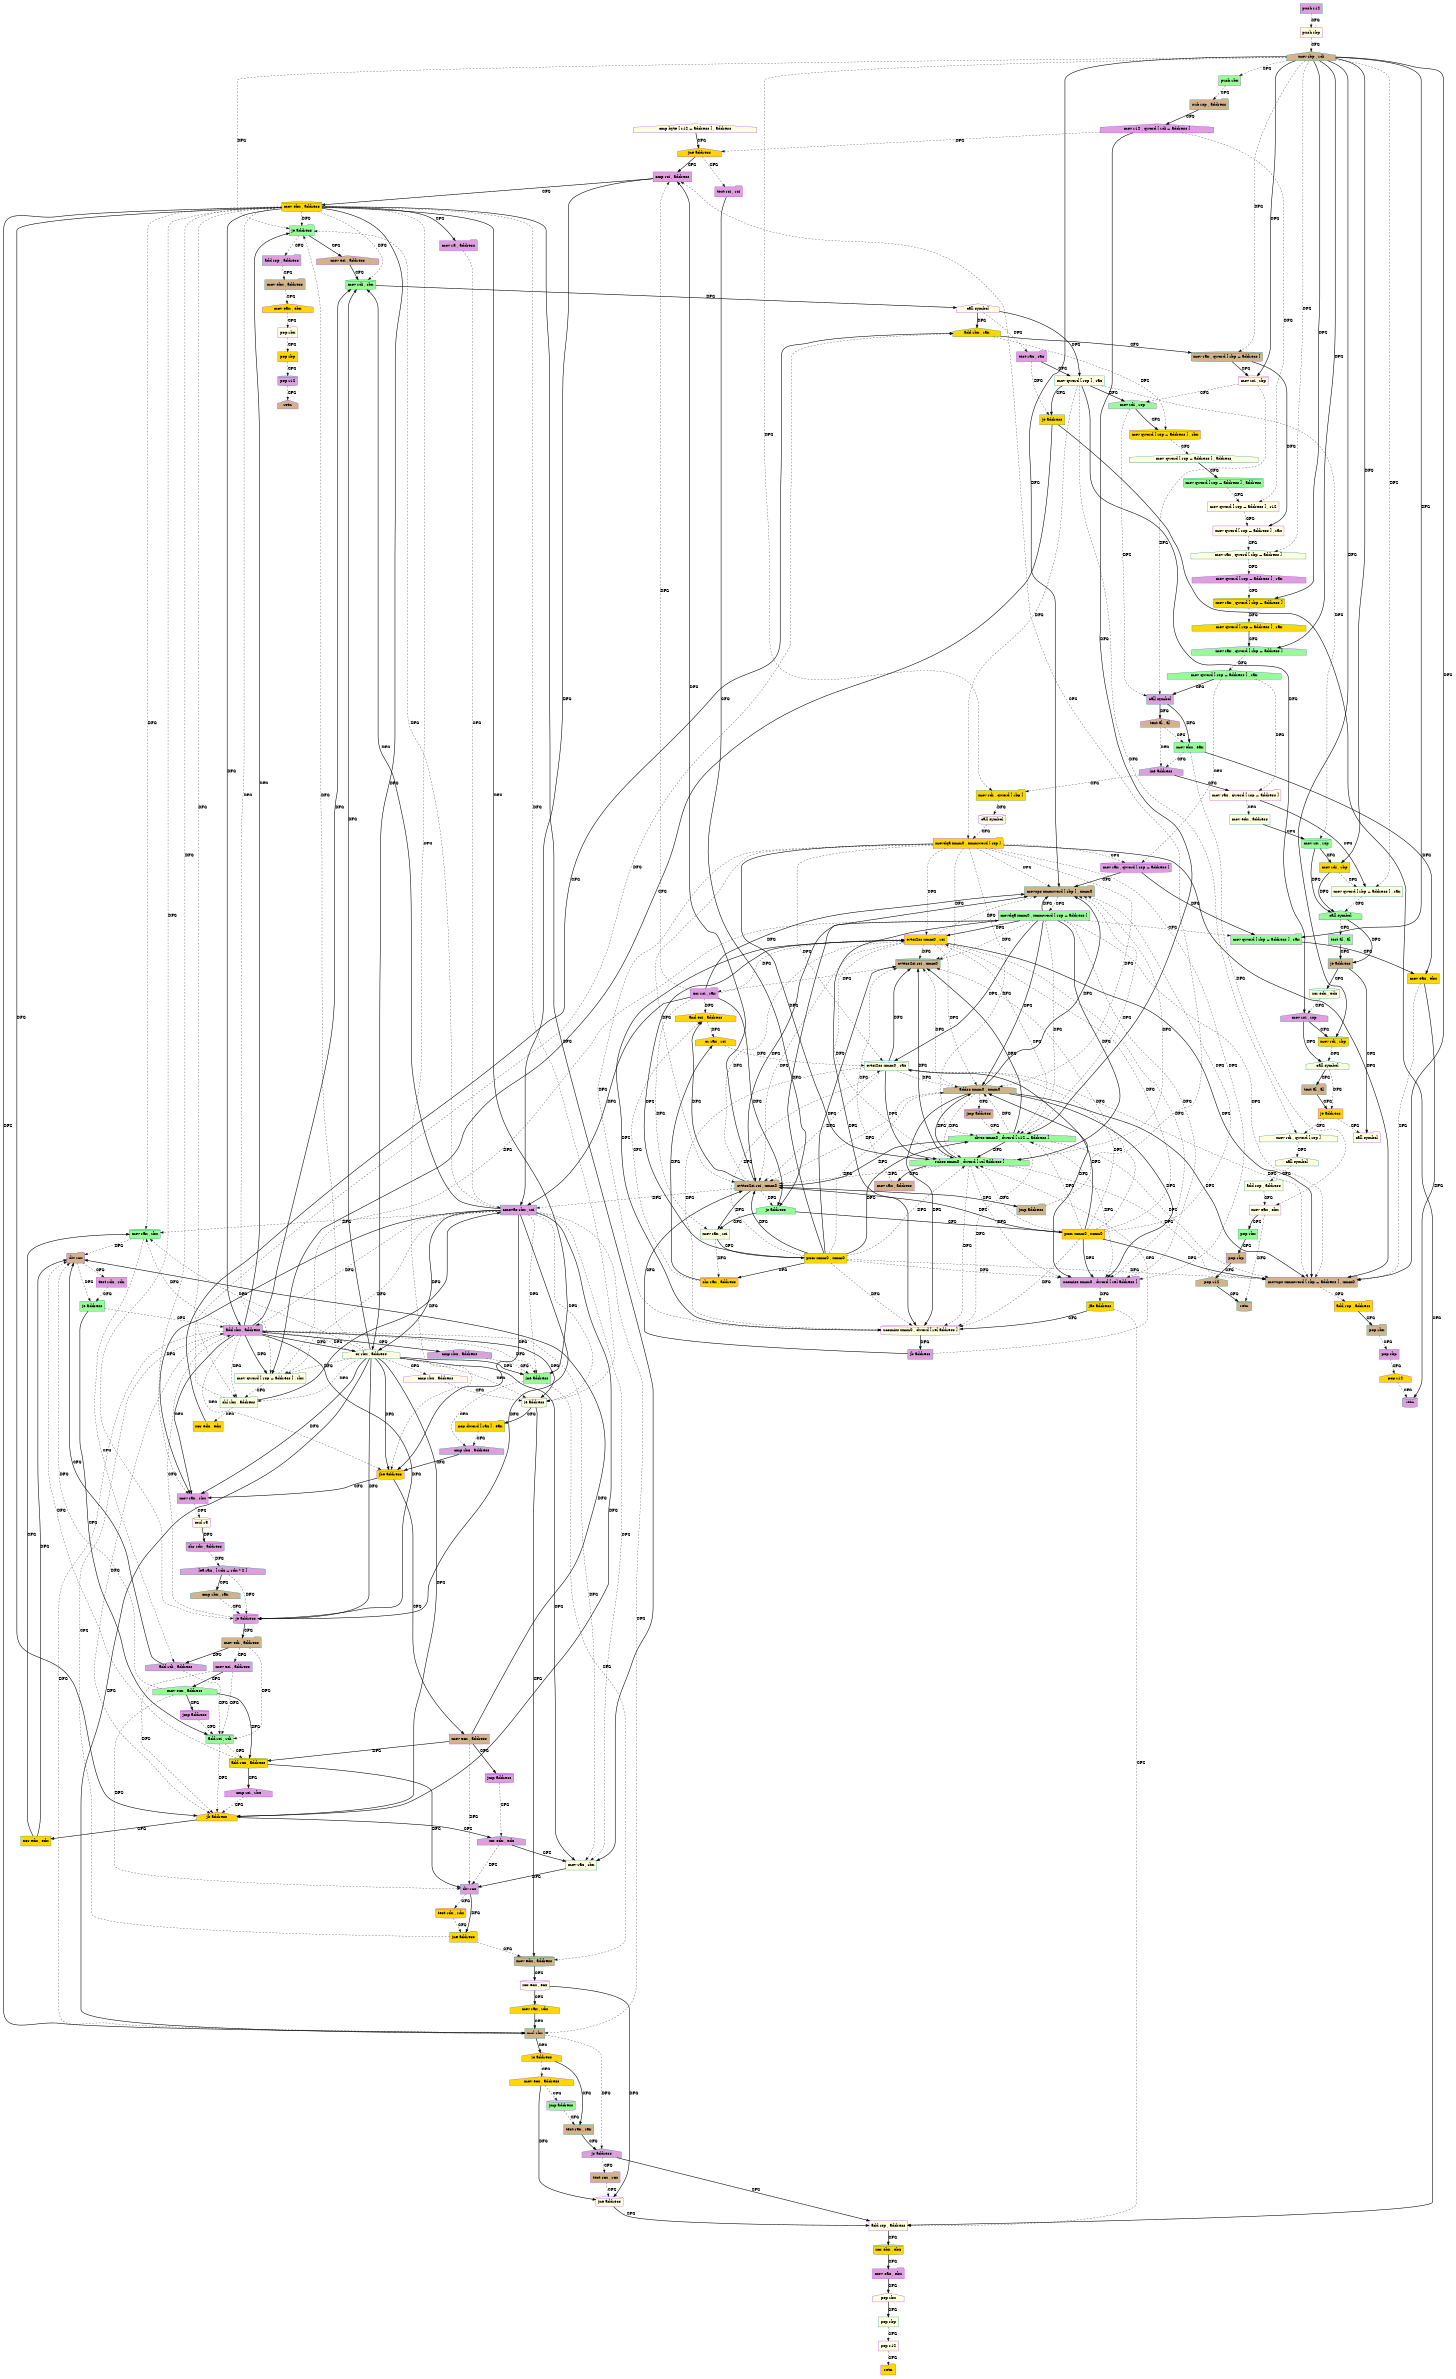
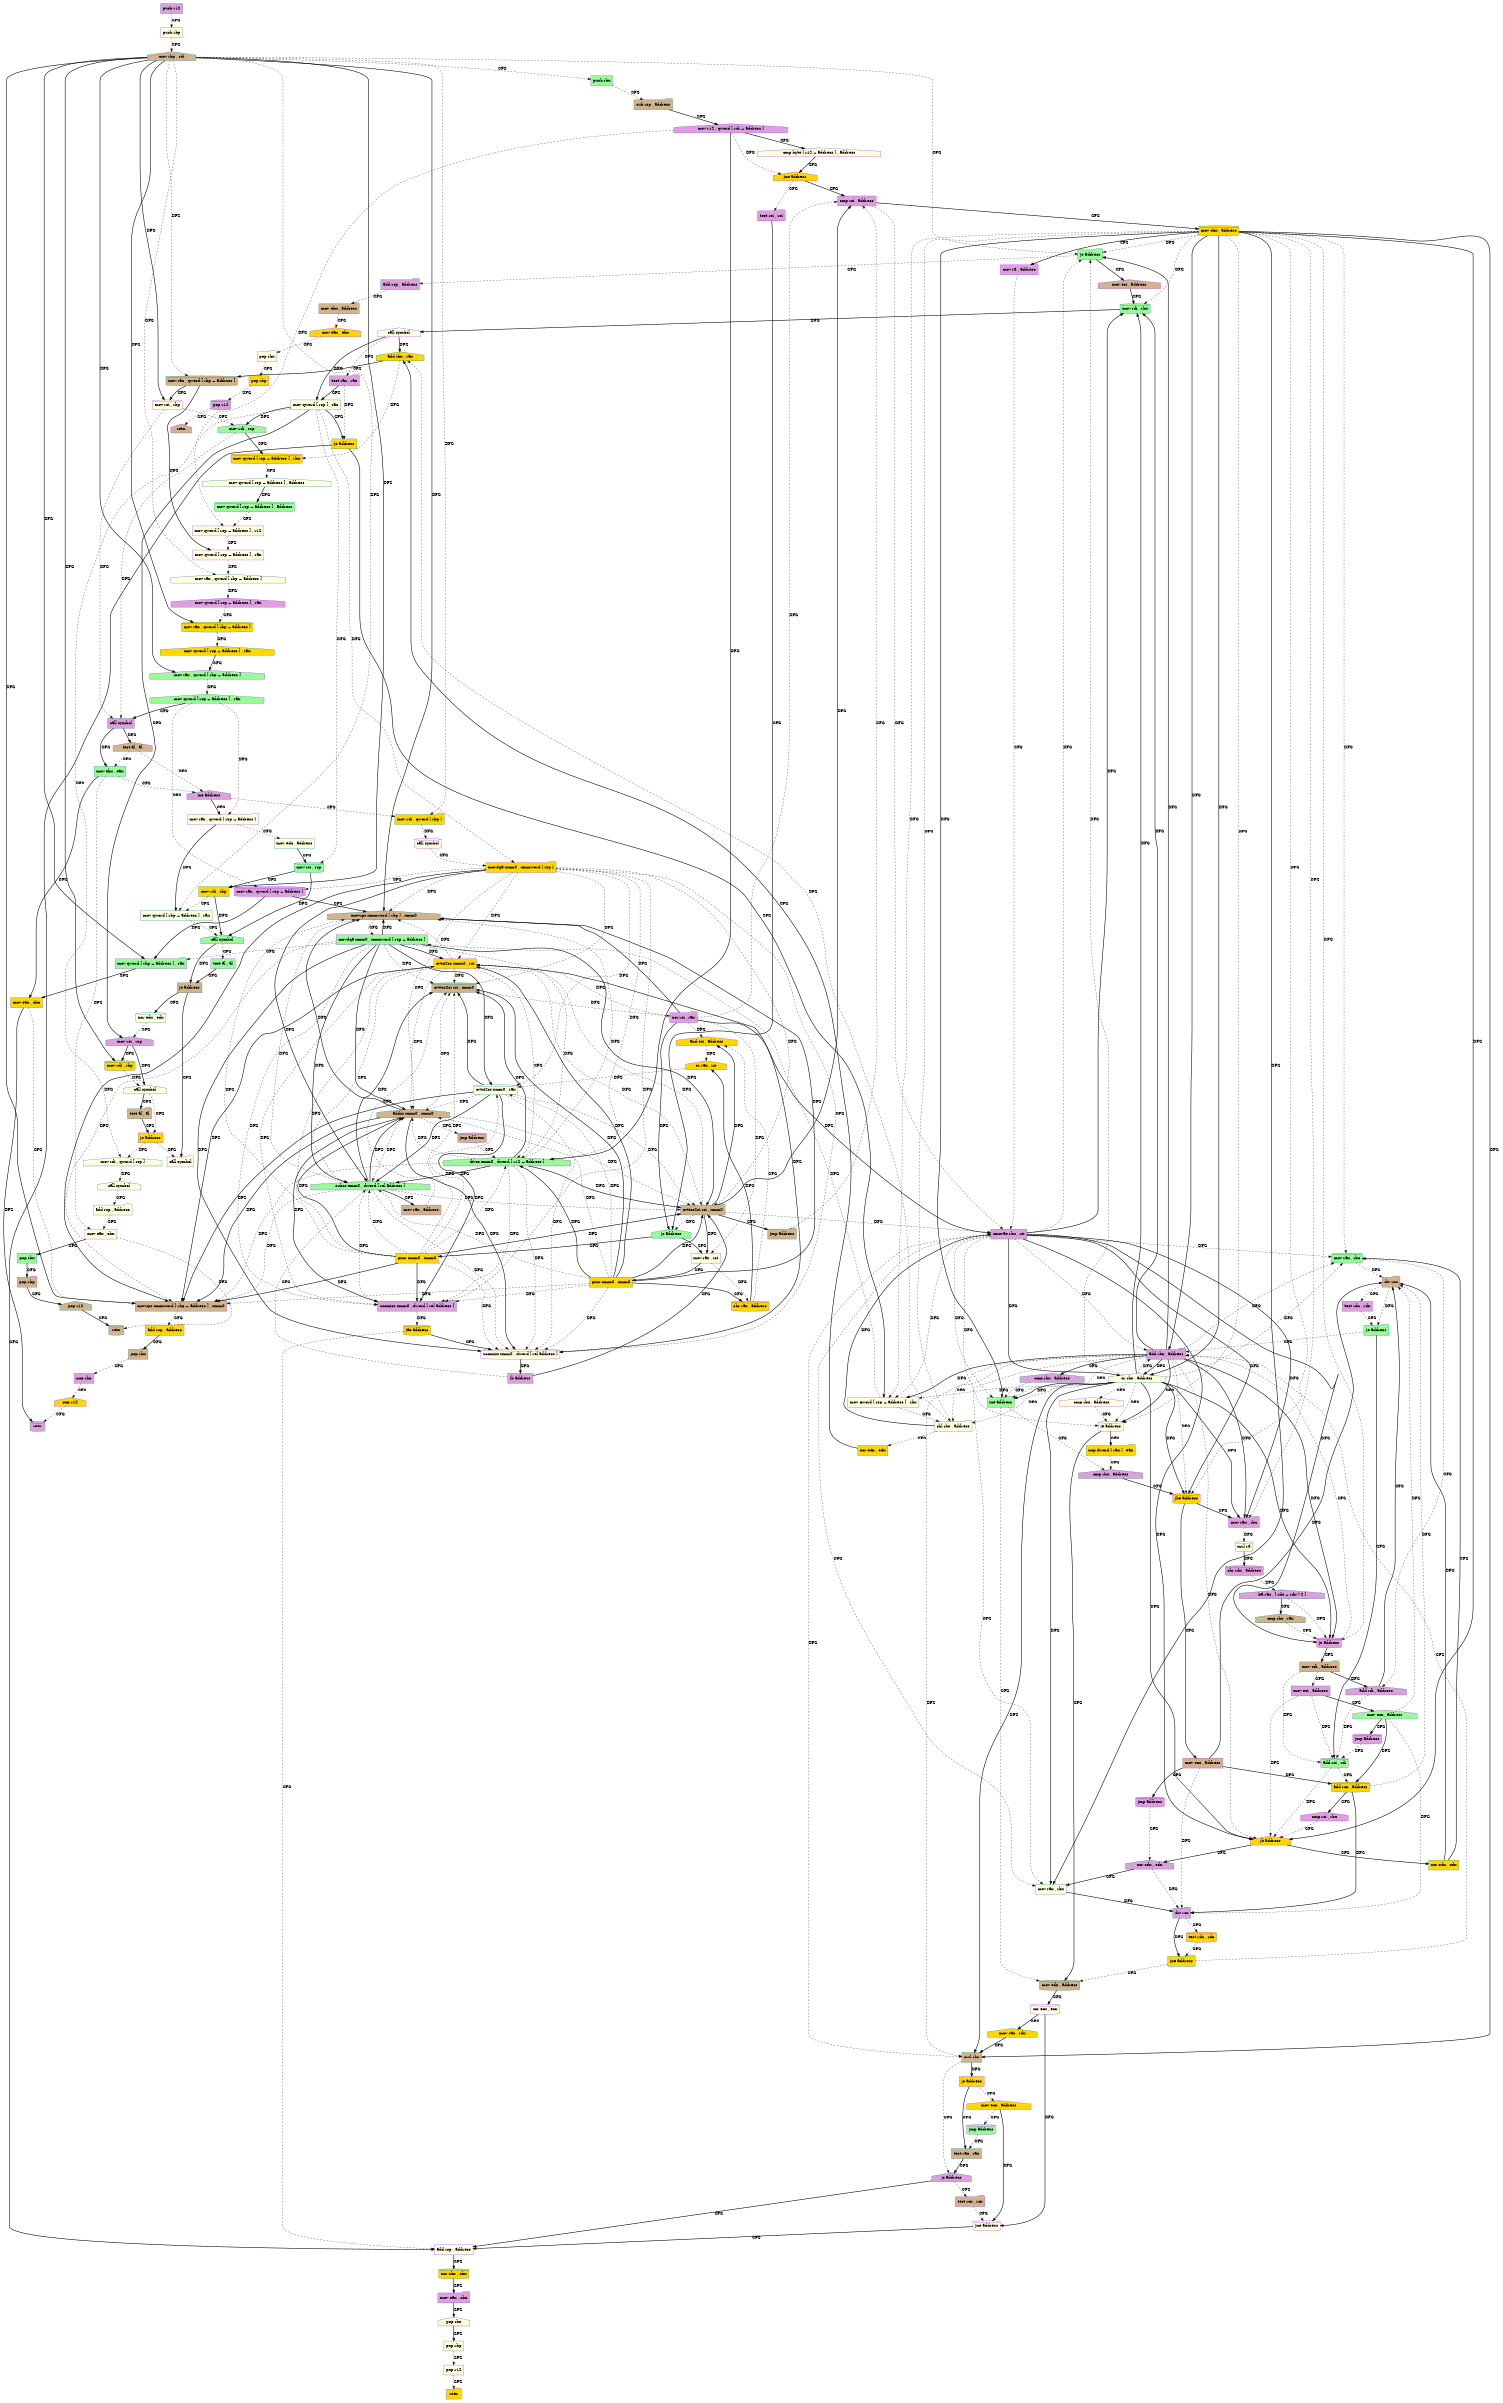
none -> (773, 140)
(563, 661) -> (895, 729)
(1059, 892) -> (384, 916)
(1149, 1125) -> (292, 1145)
(539, 1997) -> (1035, 2021)
(542, 2057) -> (972, 2081)
